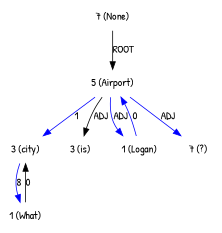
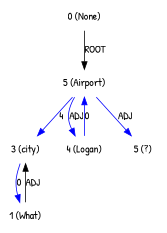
(113, 17) -> (84, 17)
(77, 116) -> (61, 116)
(81, 150) -> none
(139, 150) -> (84, 150)
(198, 150) -> (143, 150)
(19, 183) -> (19, 183)
(28, 183) -> (33, 183)
